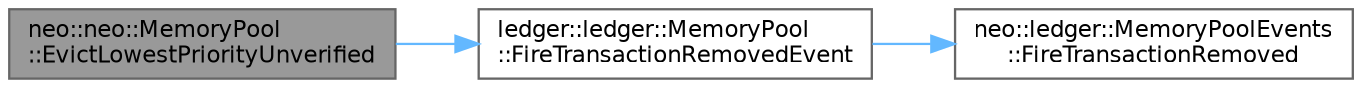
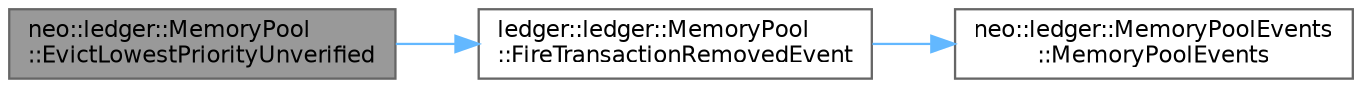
(202, 44) -> (202, 44)
(1154, 44) -> (1154, 44)
